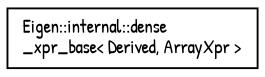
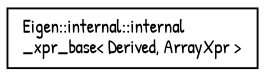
(133, 38) -> (133, 38)
